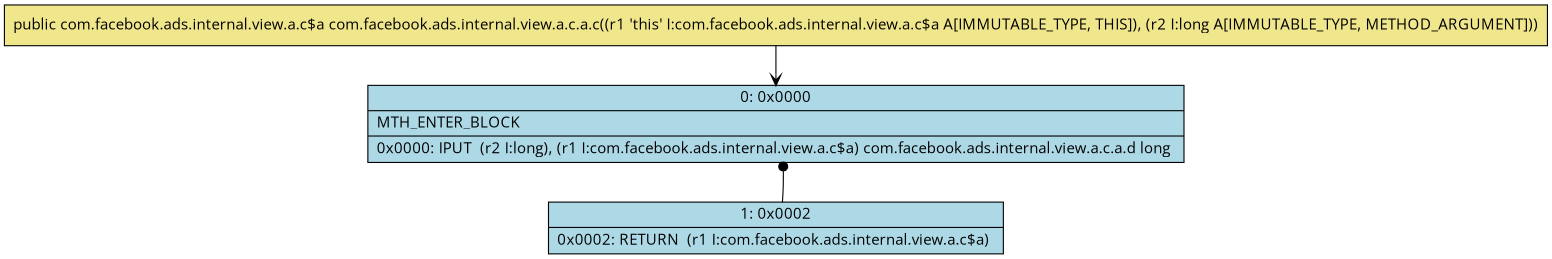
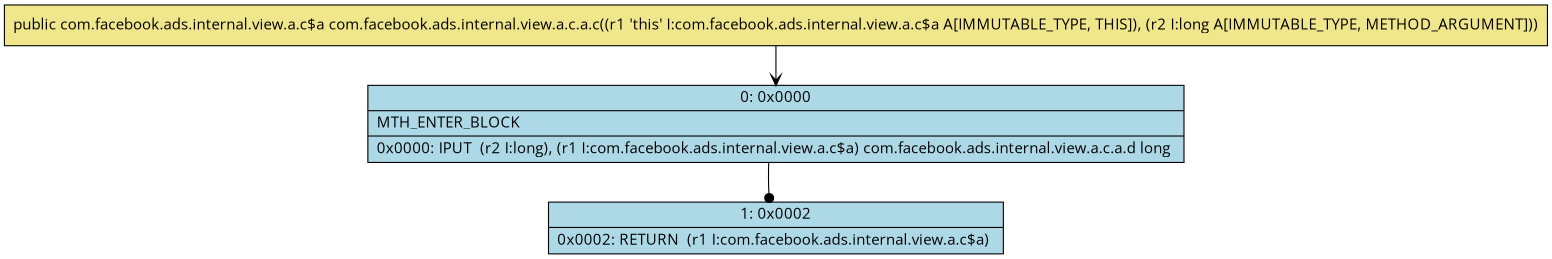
(783, 187) -> (768, 178)
